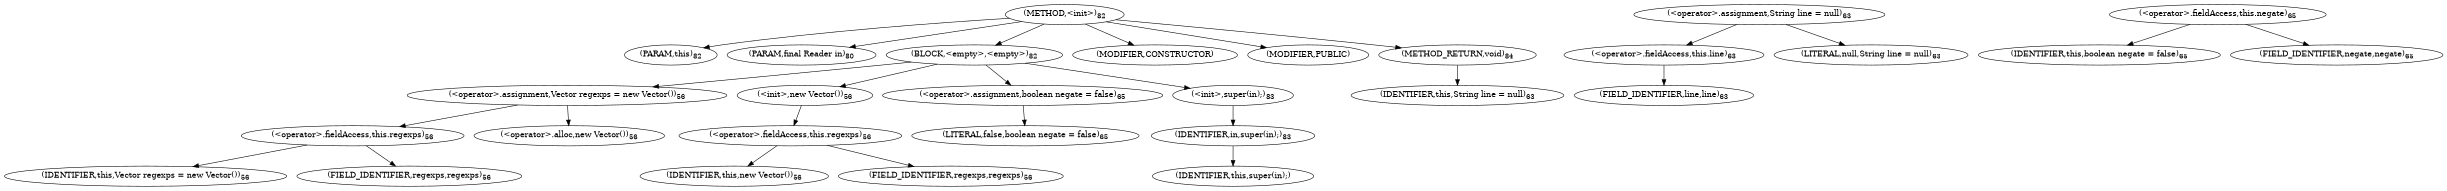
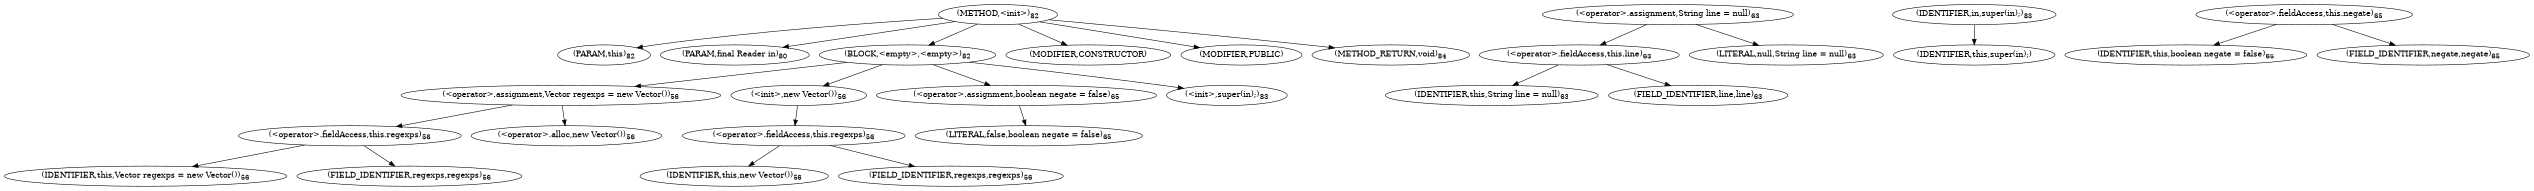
(1457, 72) -> (1538, 74)
(1233, 113) -> none
